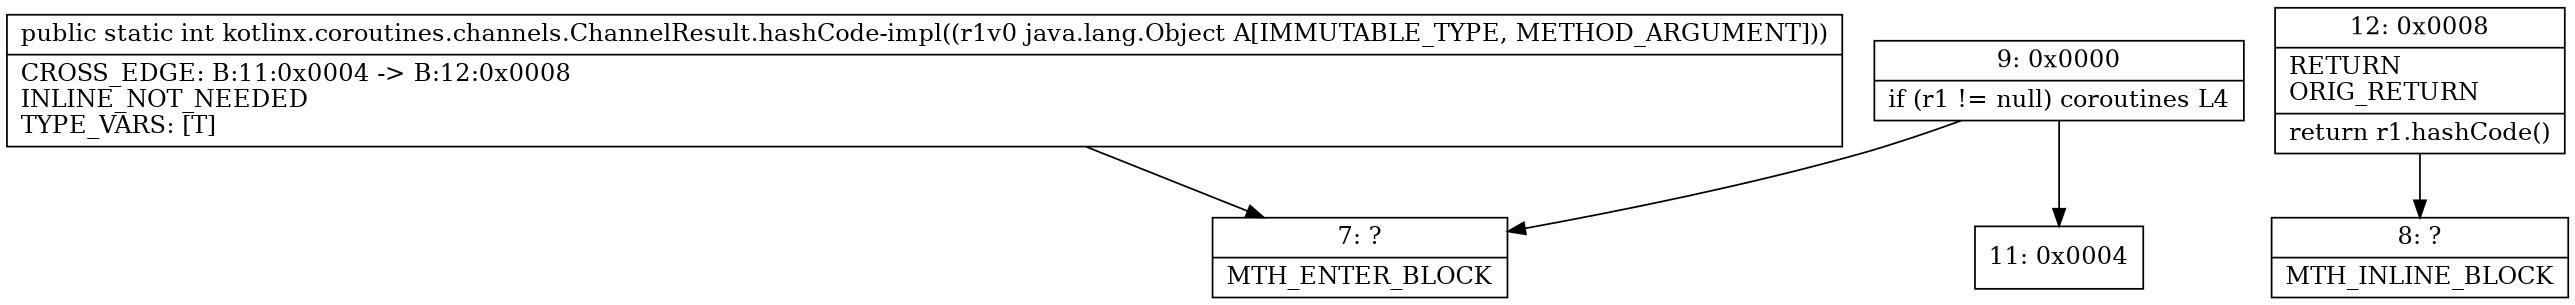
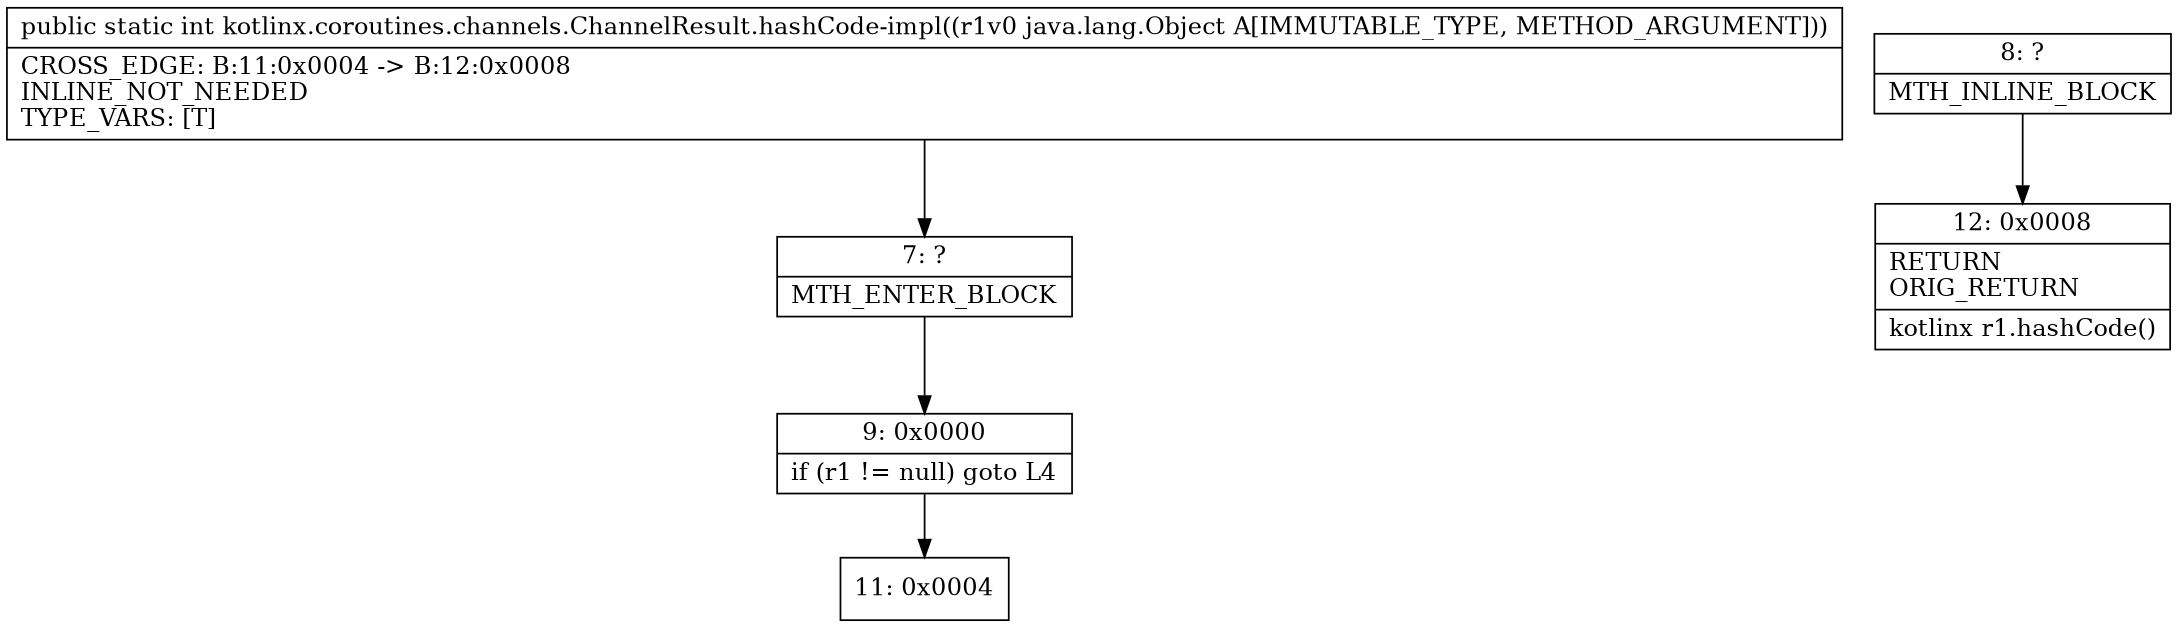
(2059, 100) -> (925, 473)
(2420, 133) -> (2023, 329)
(2420, 177) -> (2023, 150)
(1745, 183) -> (925, 356)
